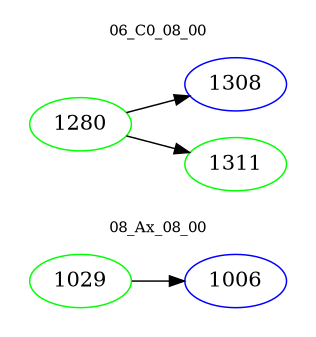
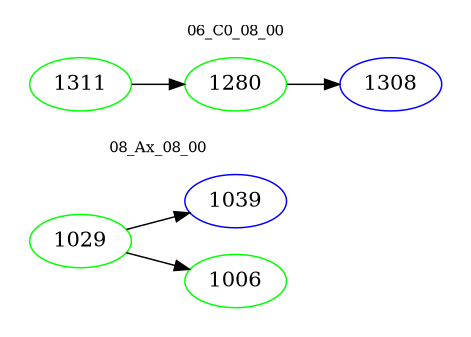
(151, 142) -> (151, 84)
none -> (236, 201)
(236, 281) -> (236, 281)
